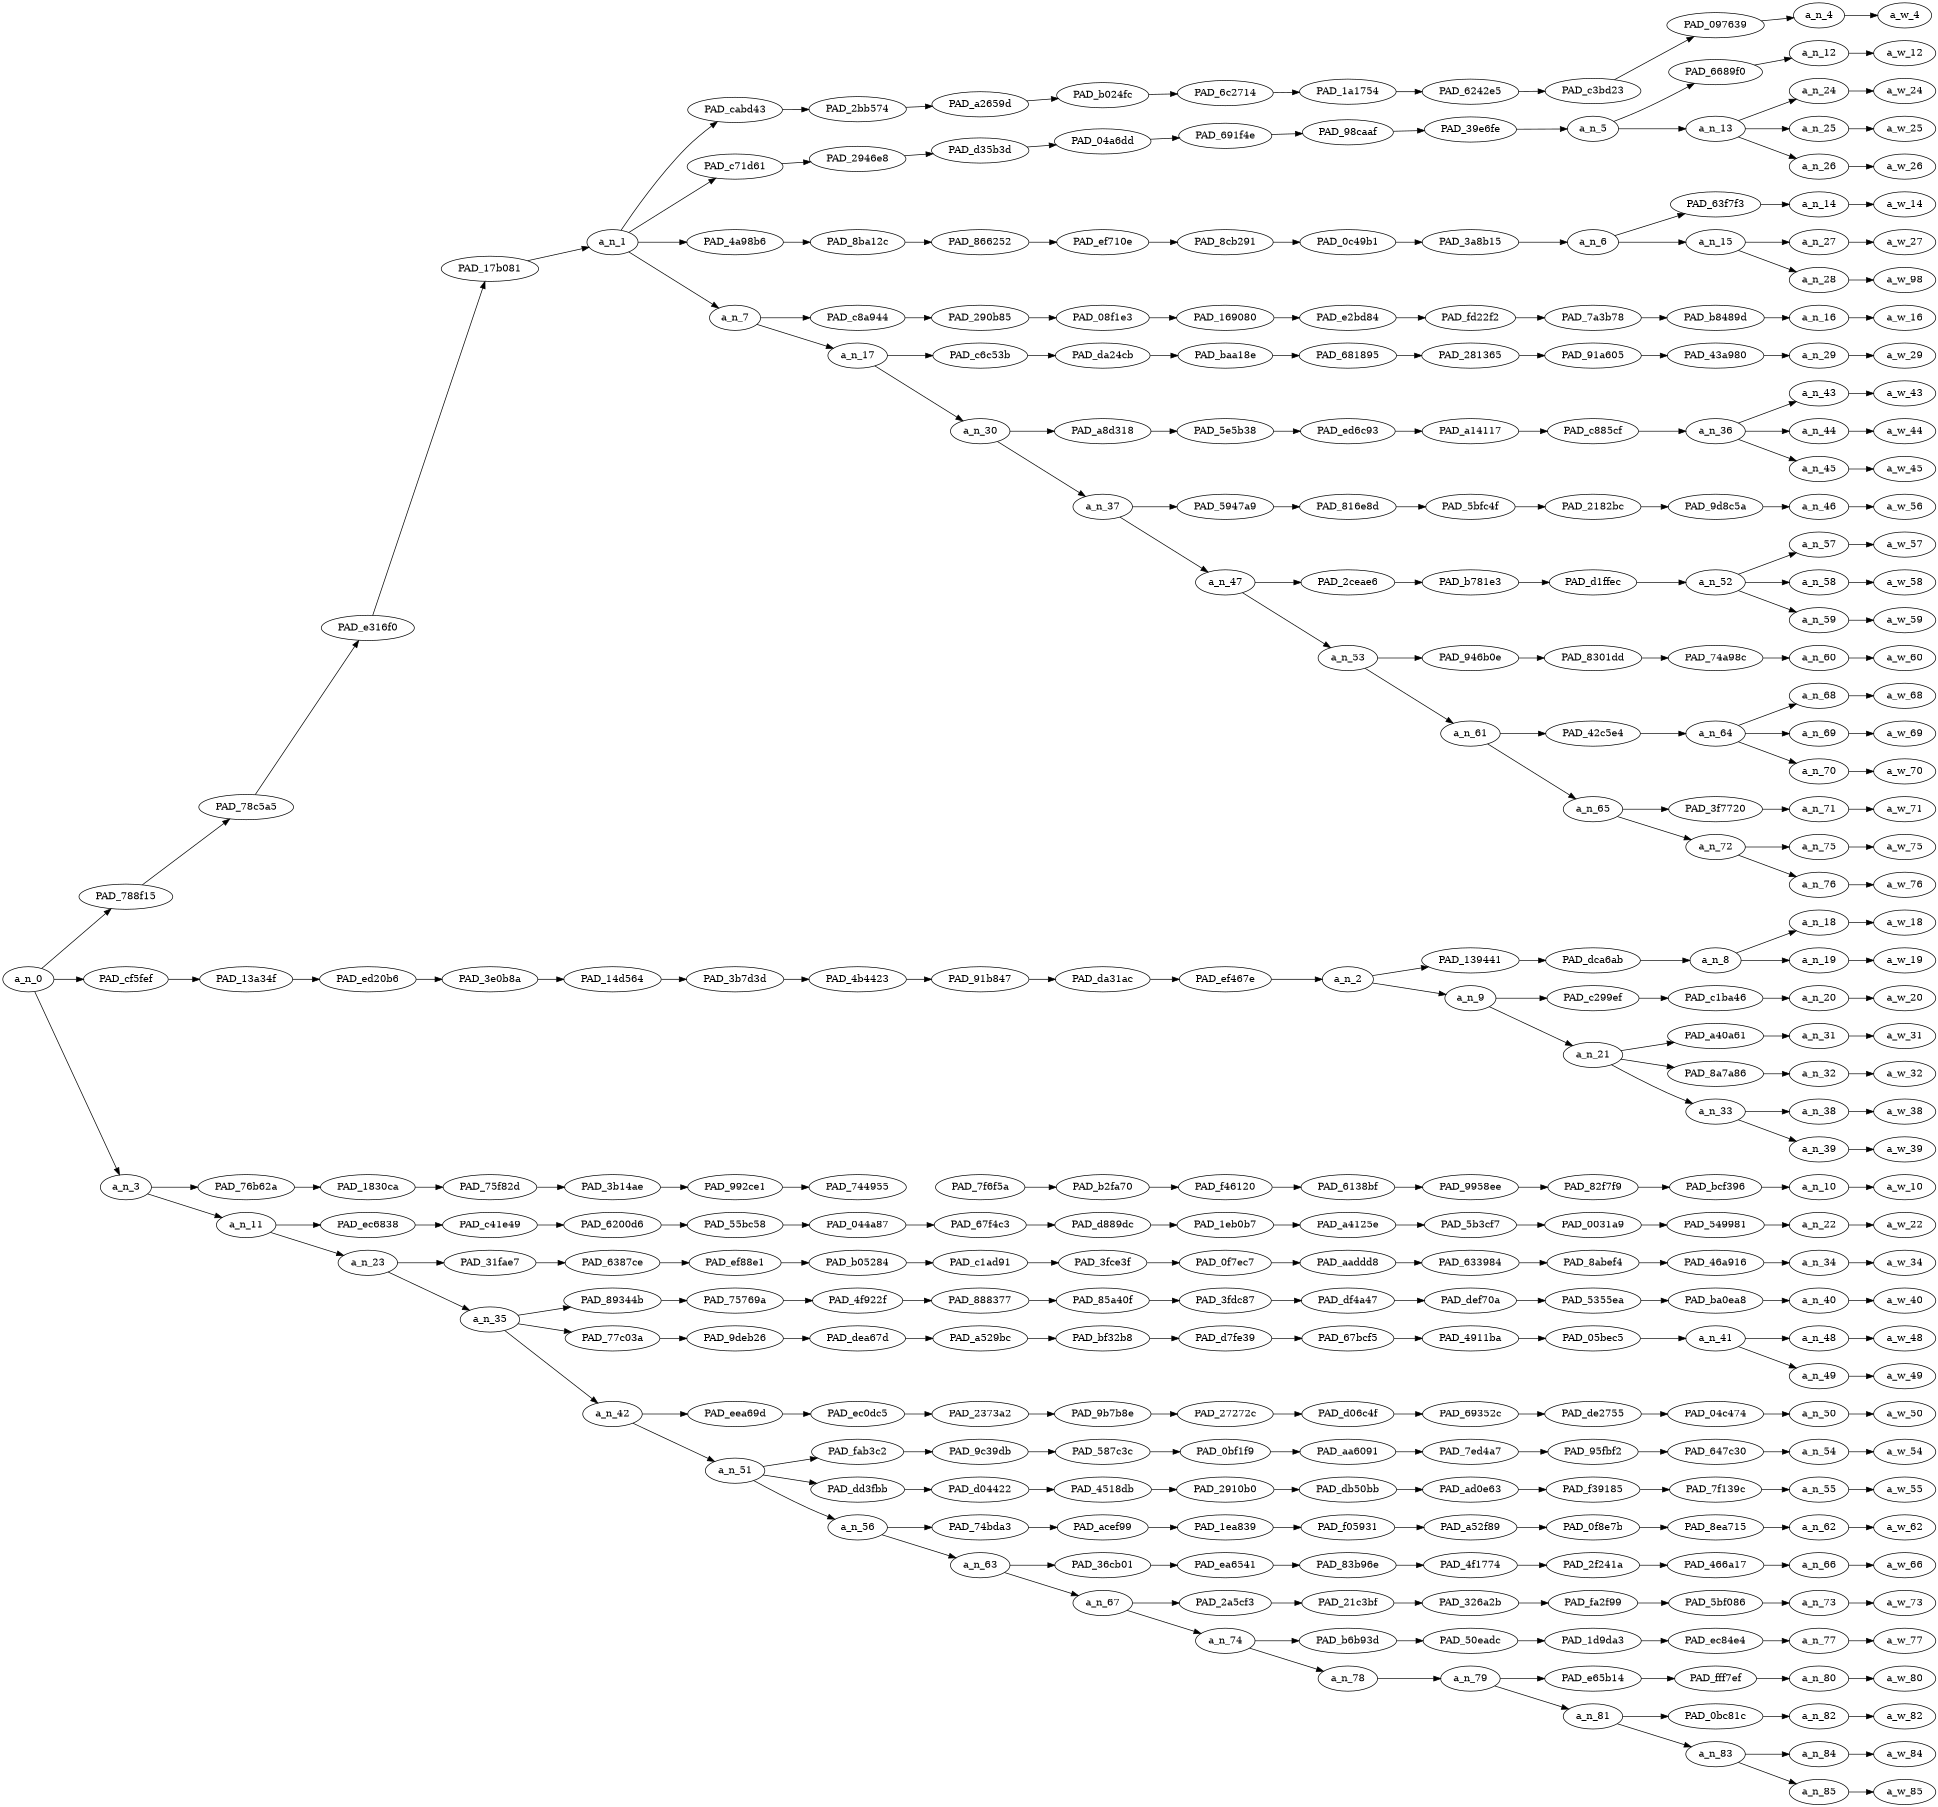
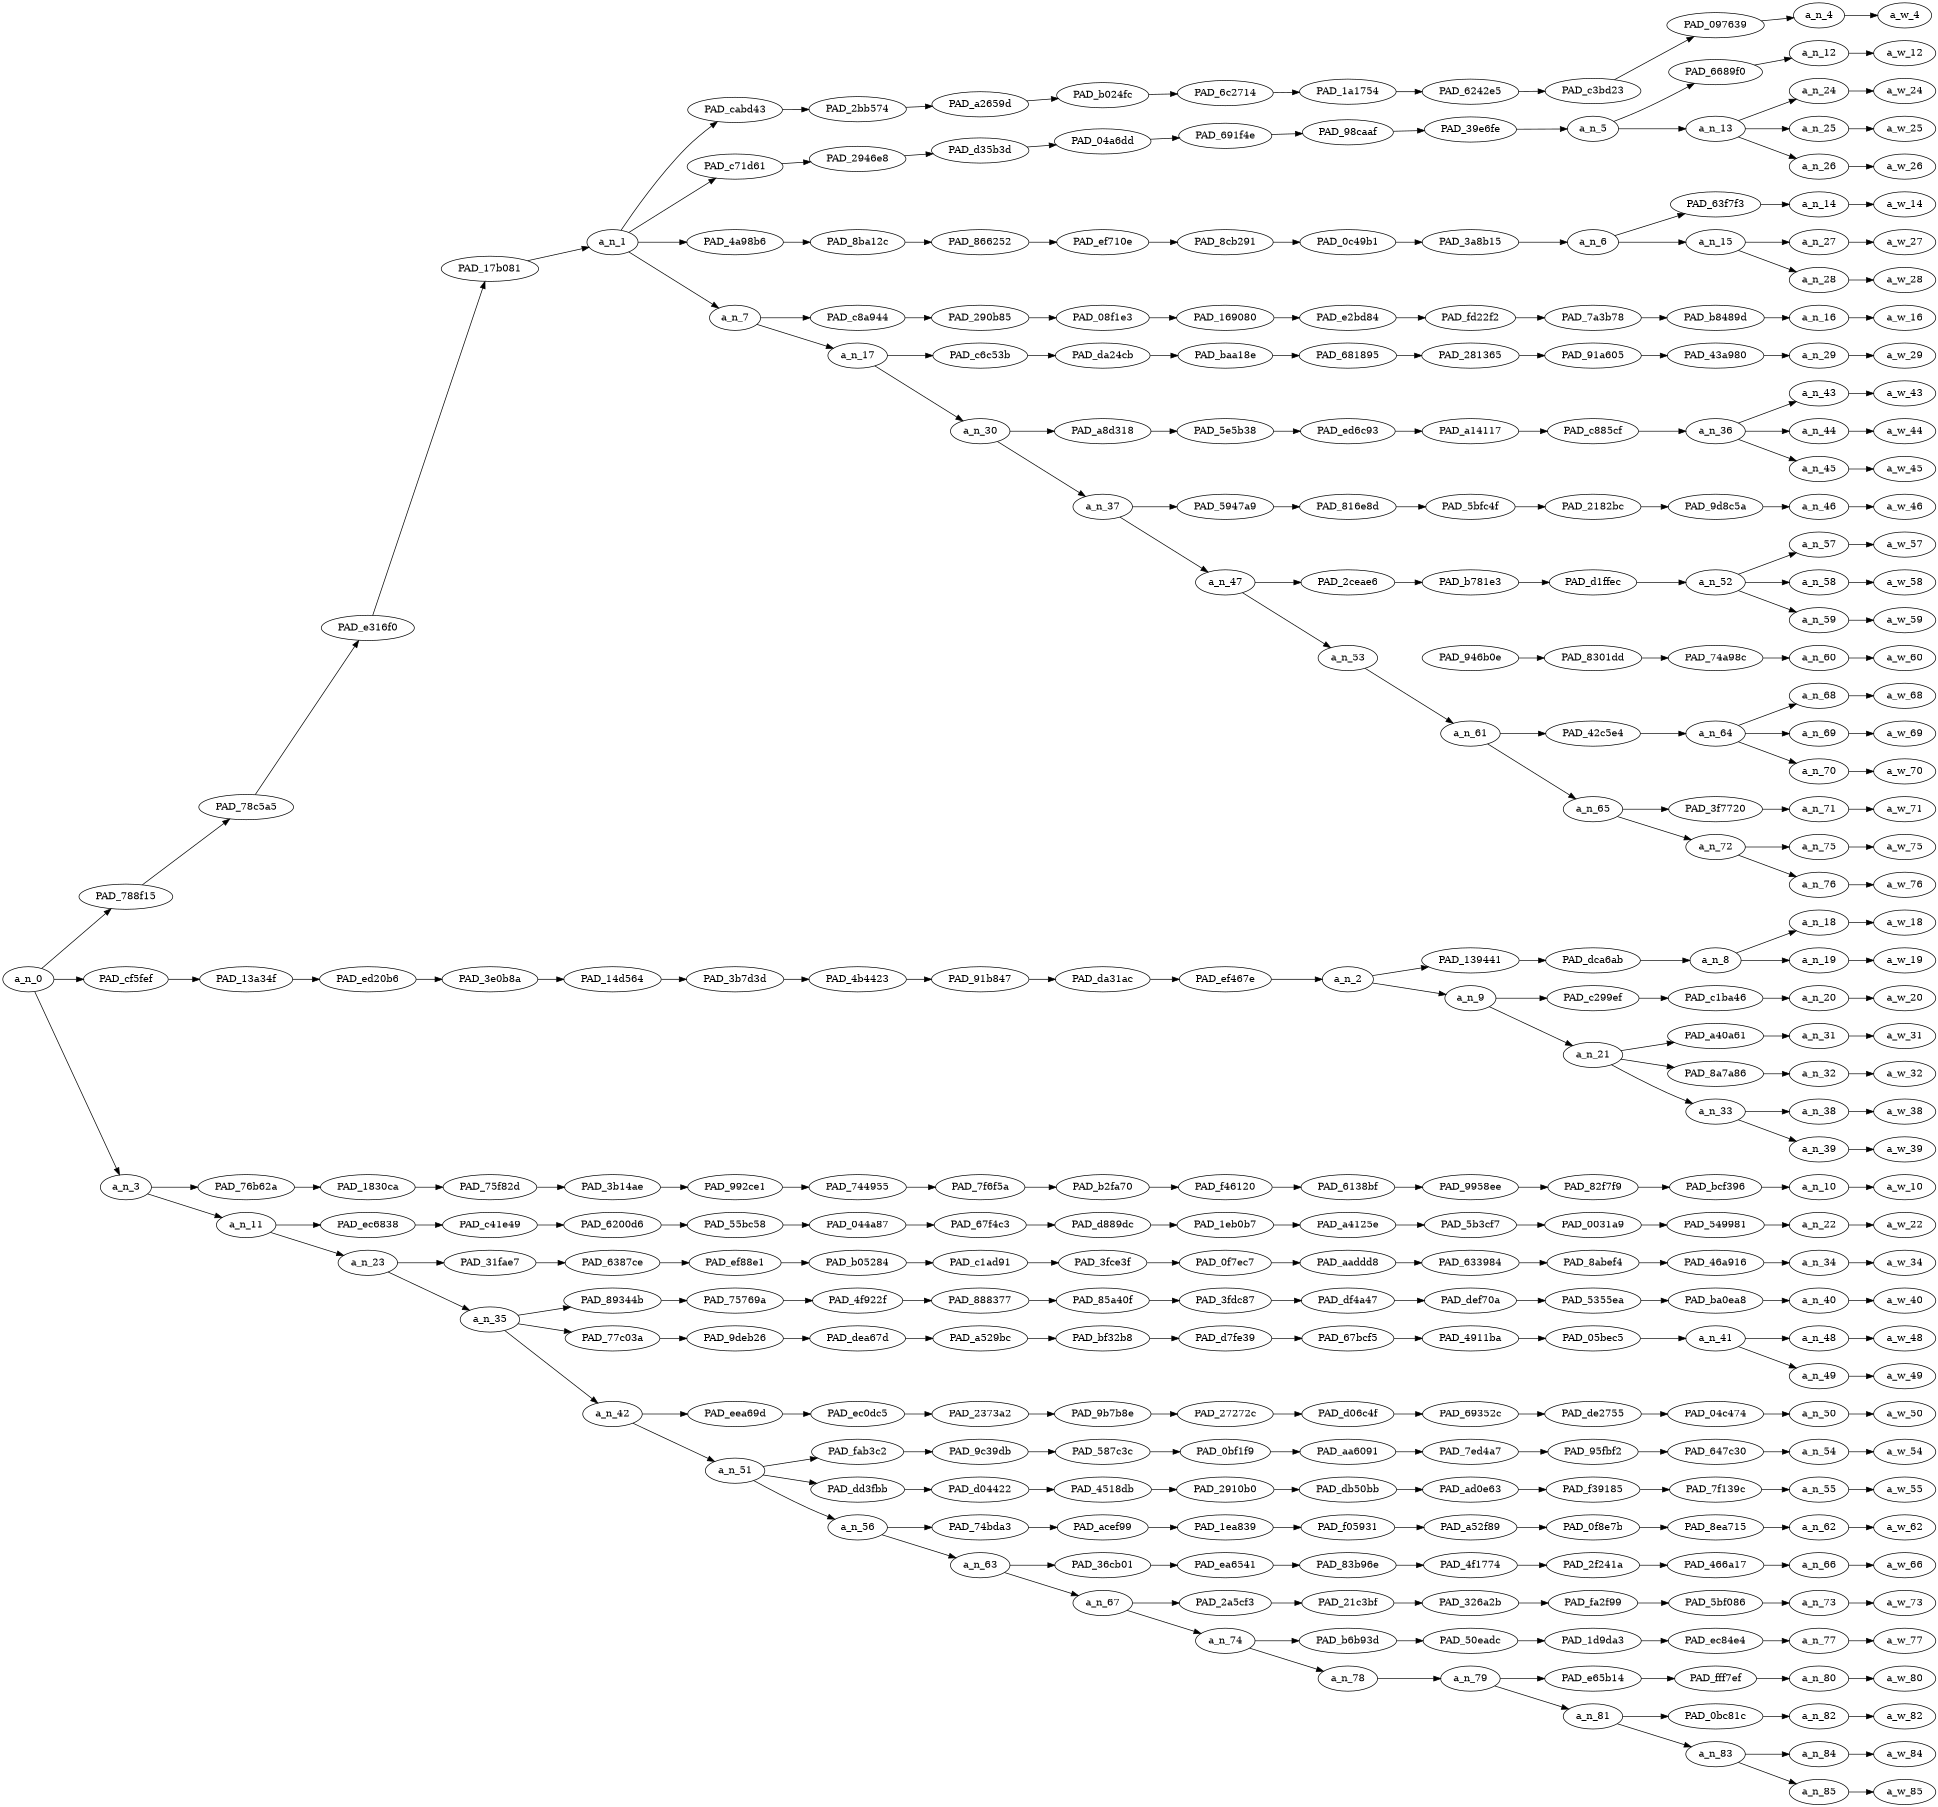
(1905, 280) -> (1905, 280)
(1905, 507) -> (1905, 507)
(1396, 658) -> none
none -> (917, 1187)
